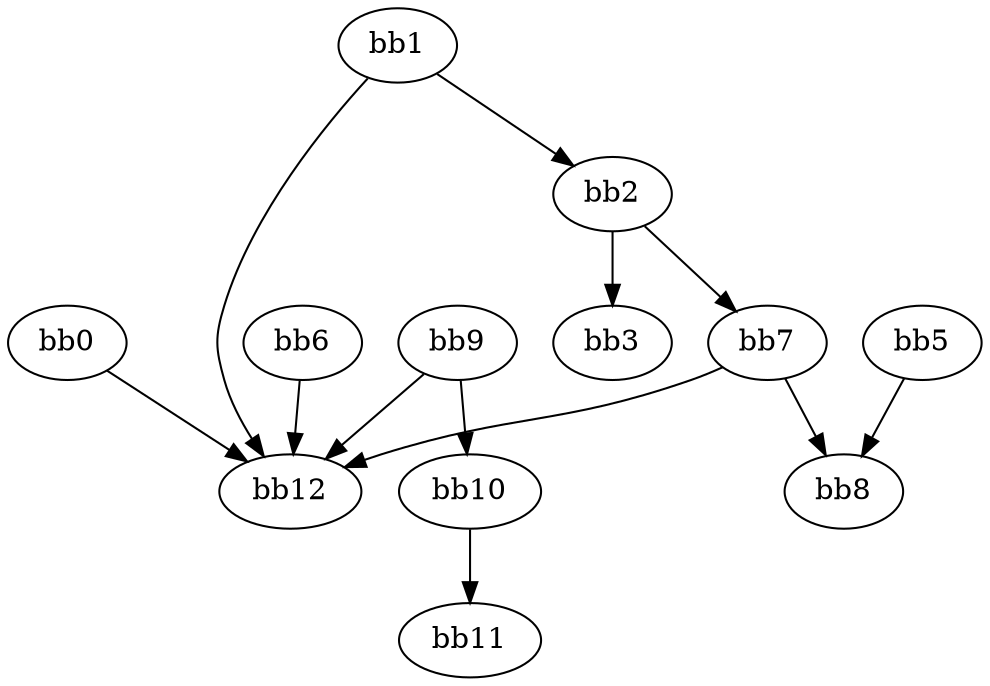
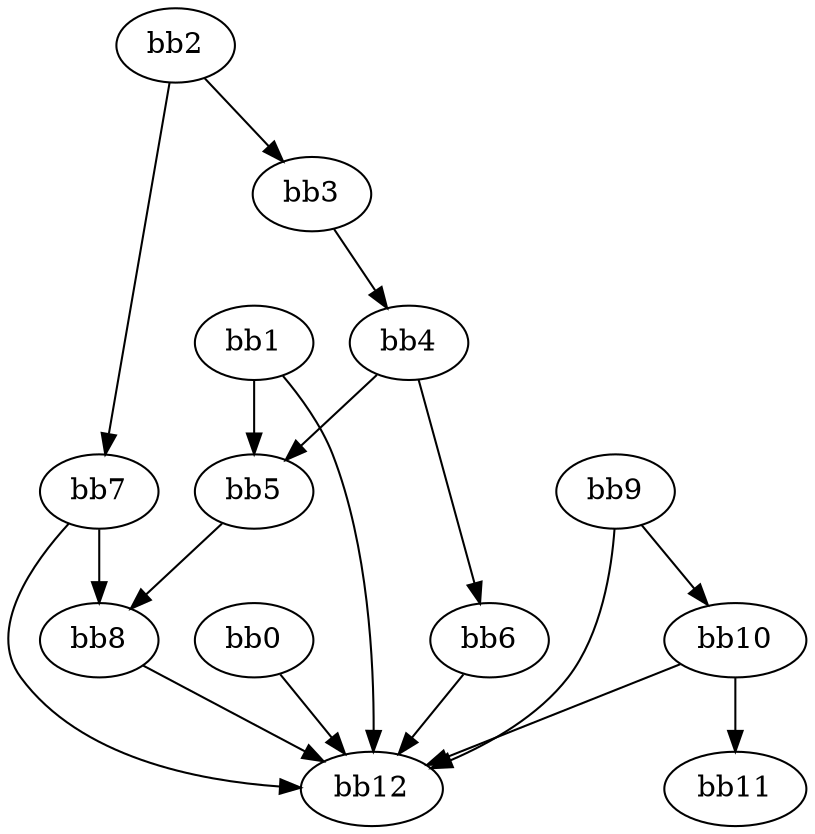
(497, 114) -> (254, 407)
none -> (409, 343)
none -> (224, 709)
none -> (563, 711)
